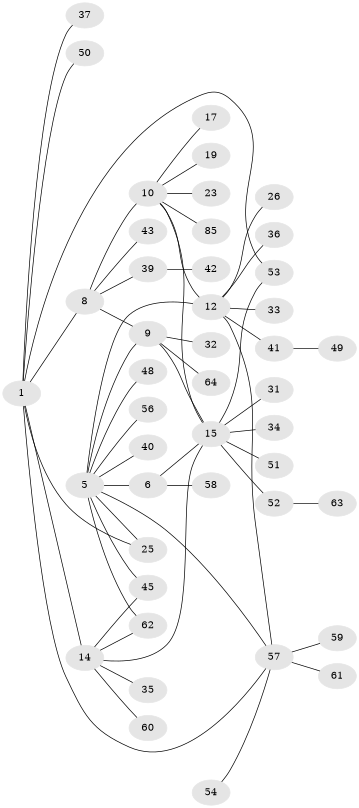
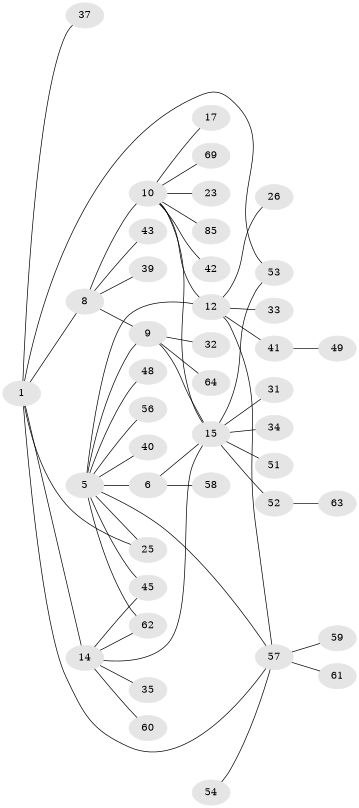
(85, 53) -> none
(211, 156) -> (211, 156)
(274, 235) -> none
(178, 269) -> (180, 233)
